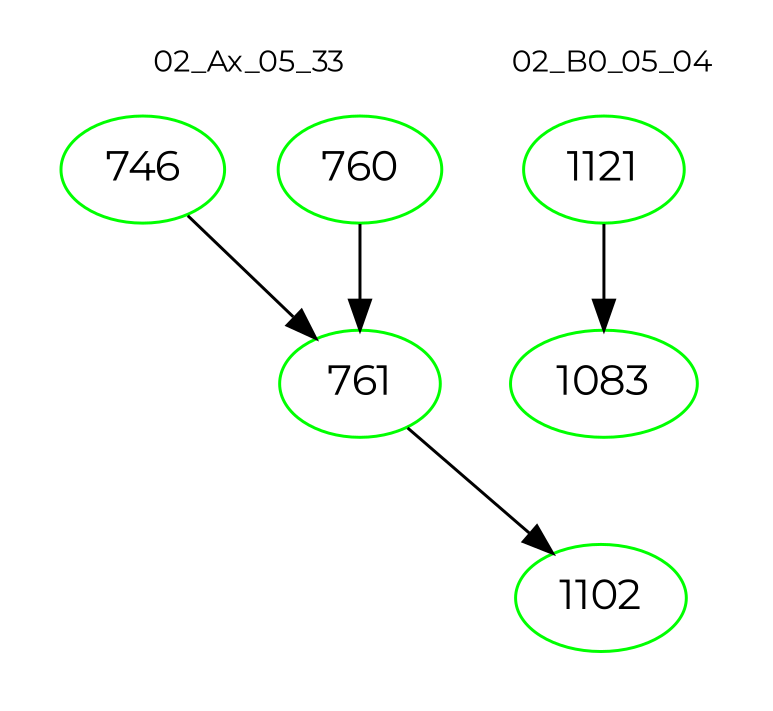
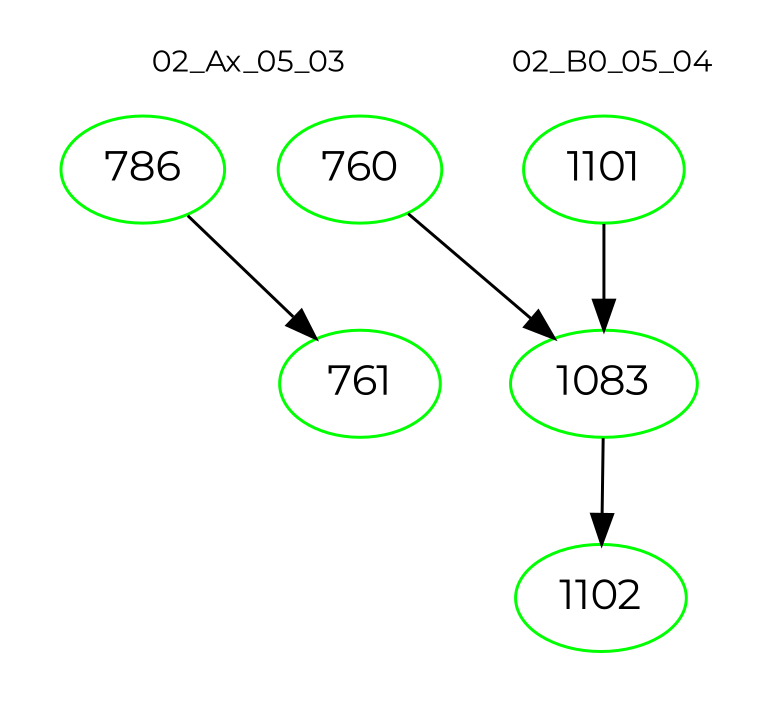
(250, 64) -> (250, 64)
(143, 170) -> (143, 170)
(604, 170) -> (604, 170)
(360, 262) -> (445, 245)
(468, 481) -> (603, 476)
